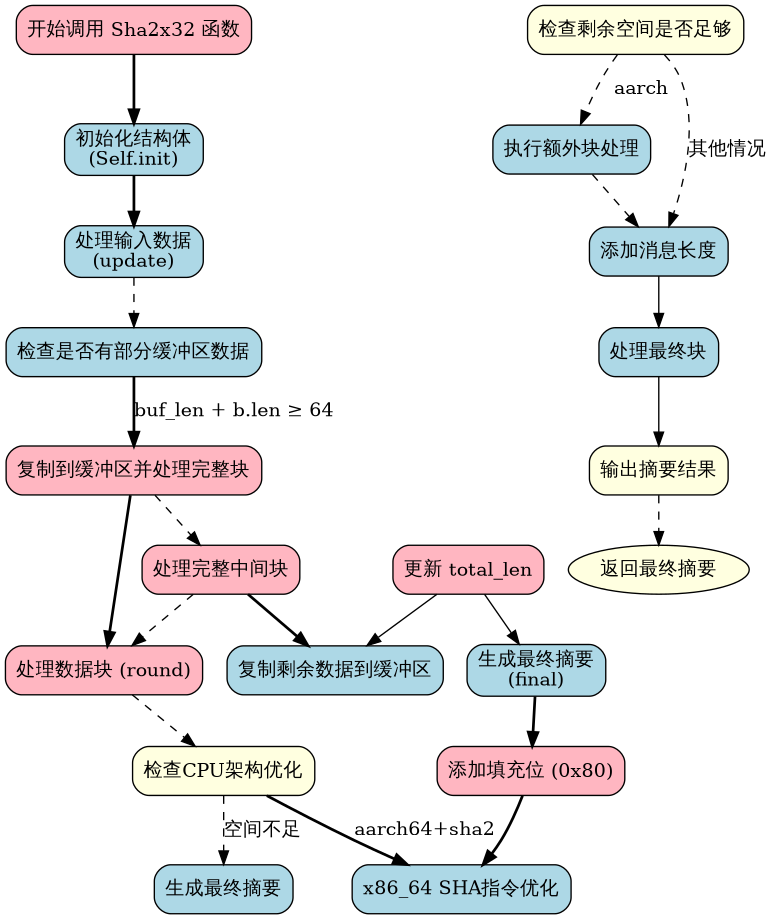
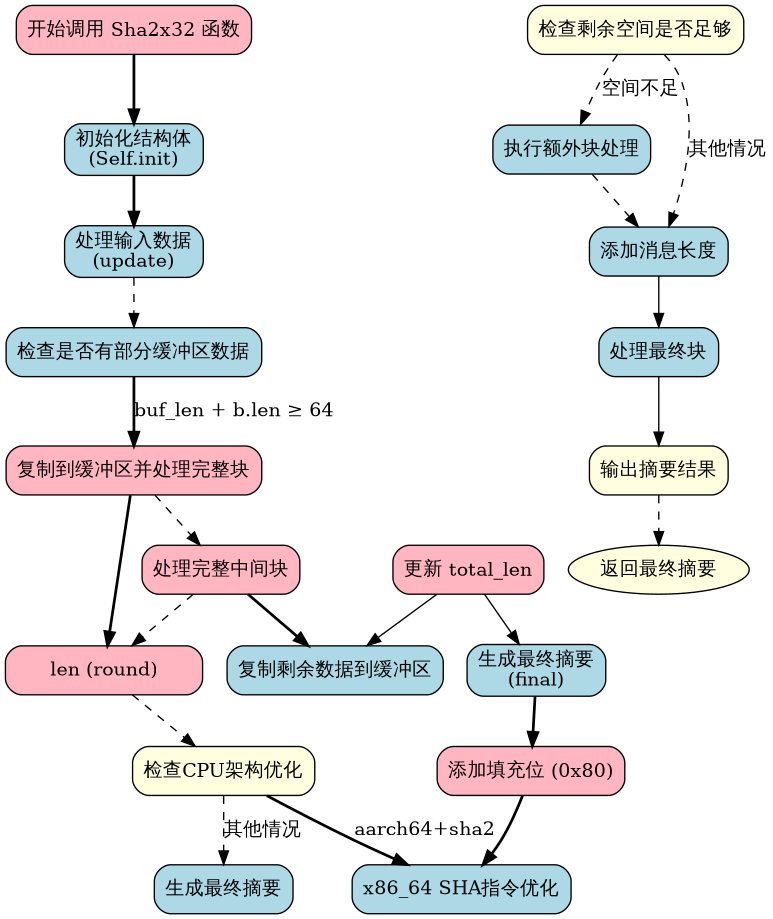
(641, 89) -> (641, 89)
(104, 670) -> (104, 670)
(263, 830) -> (263, 830)
